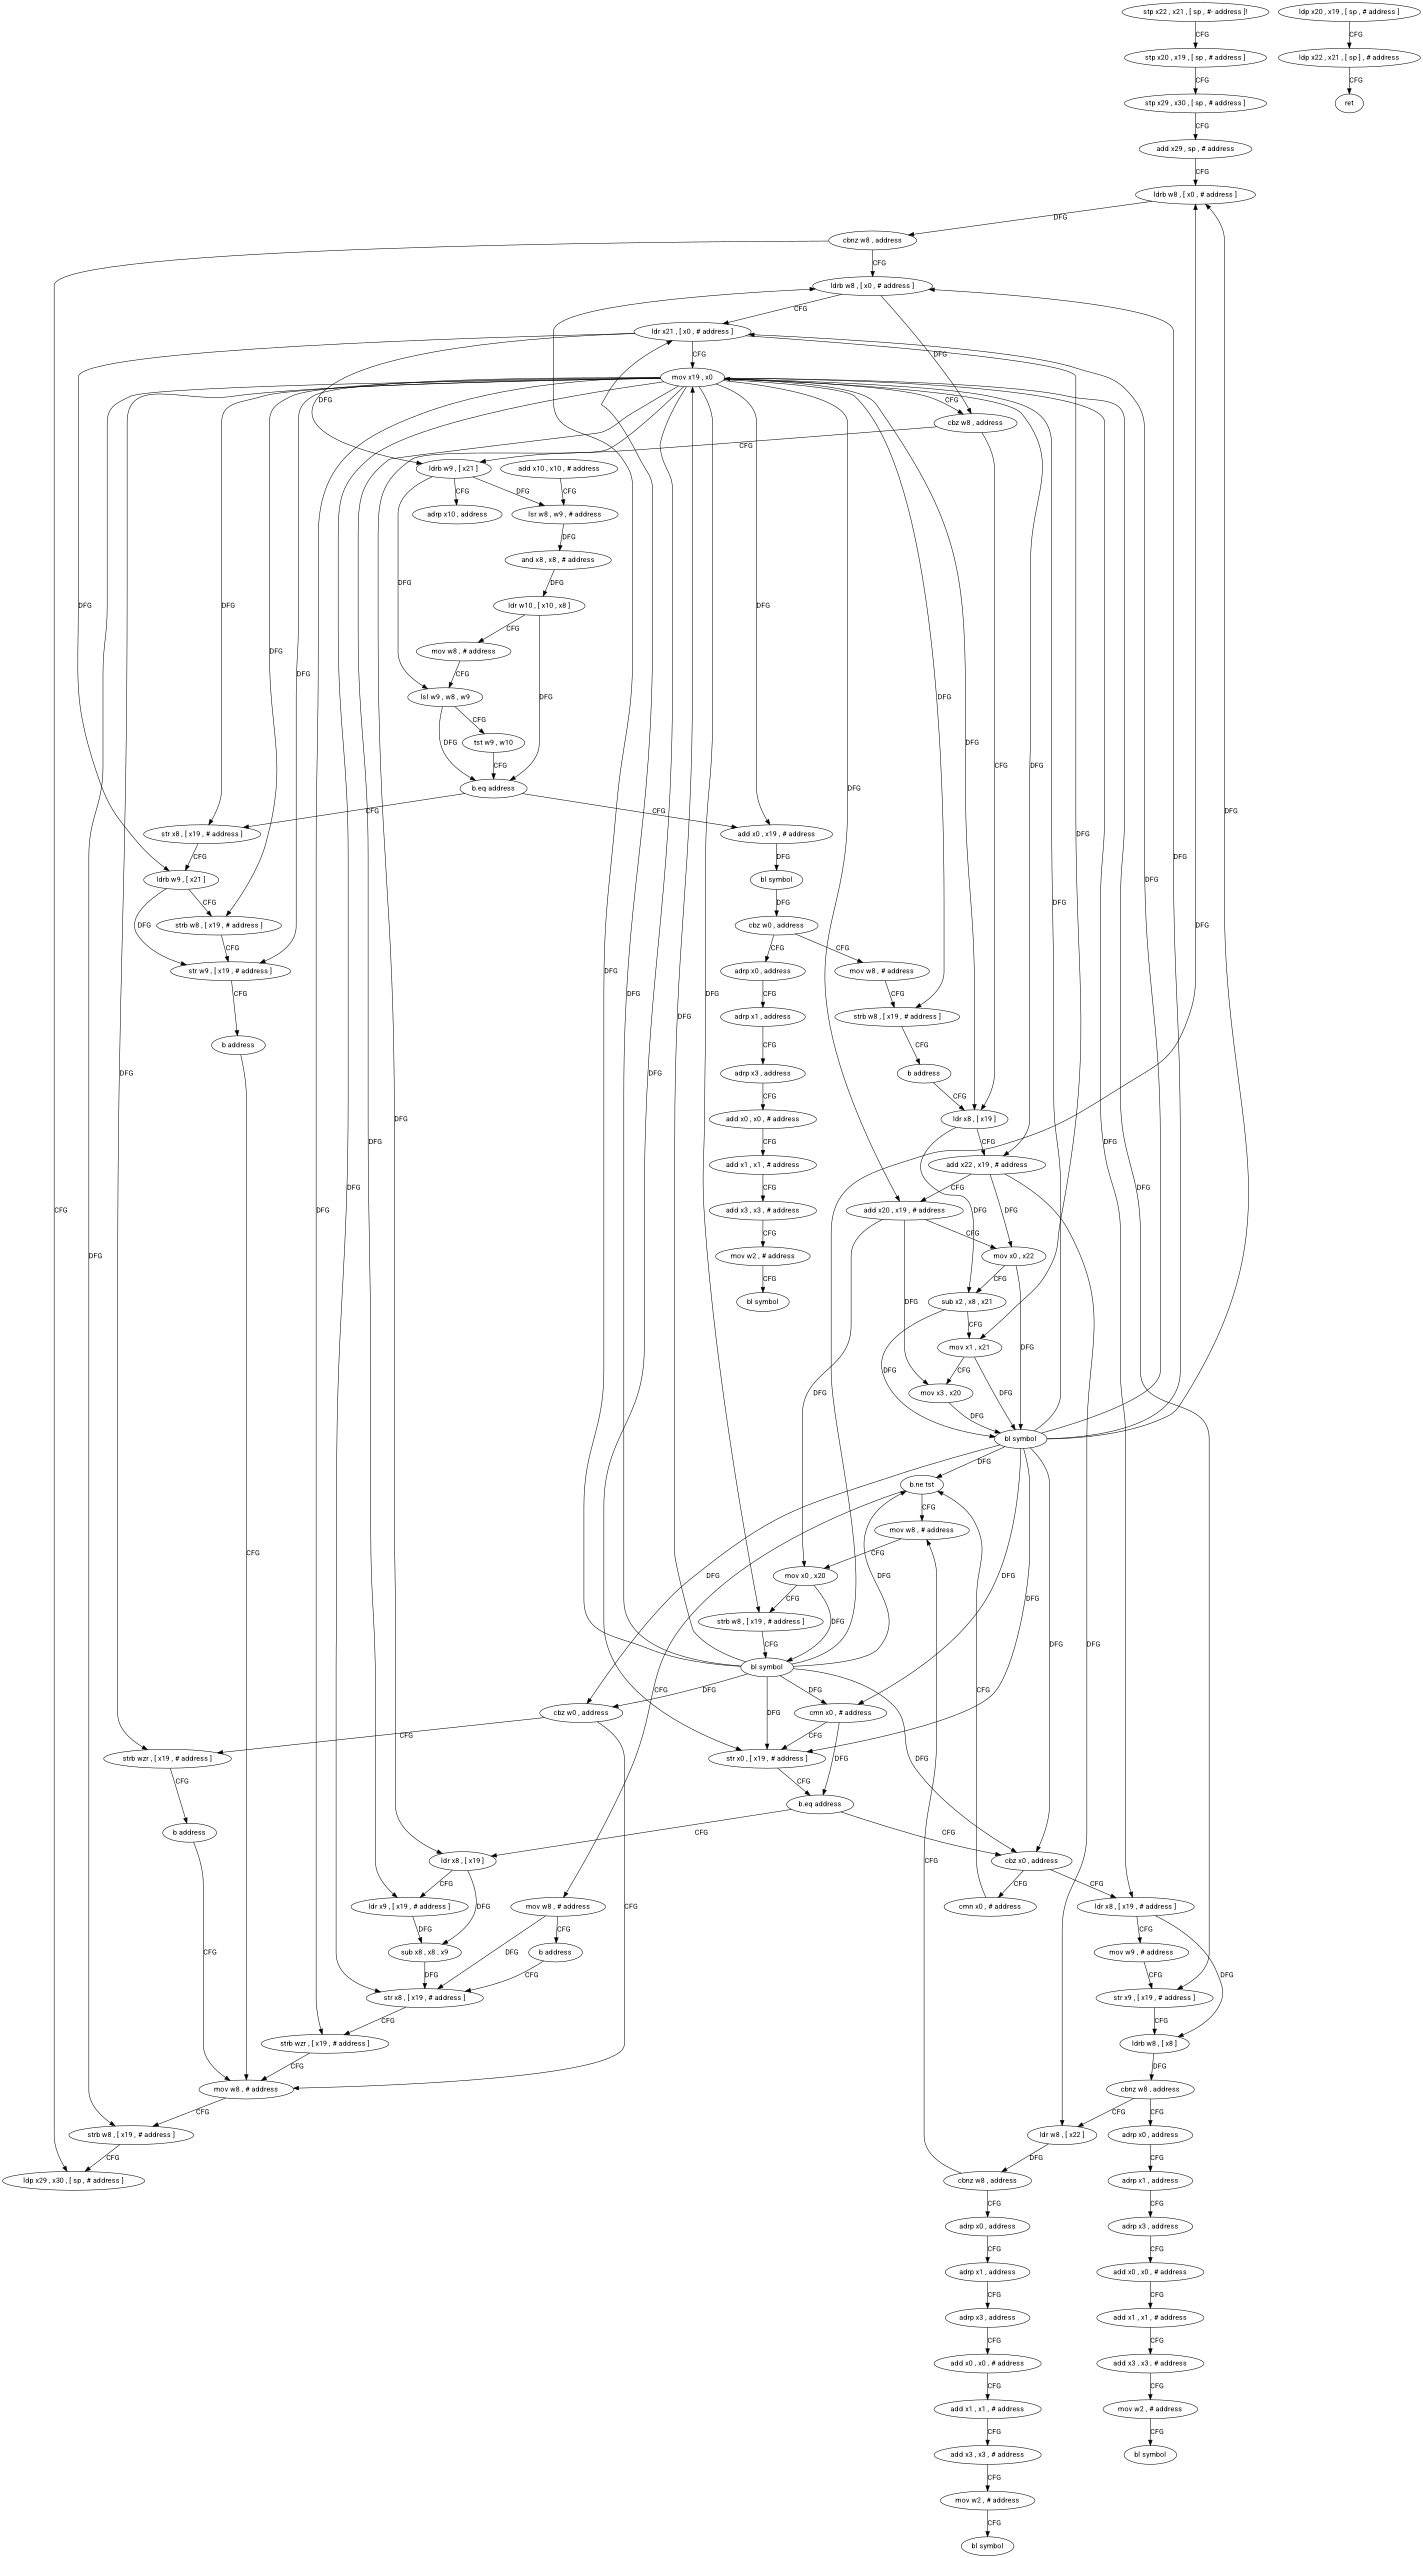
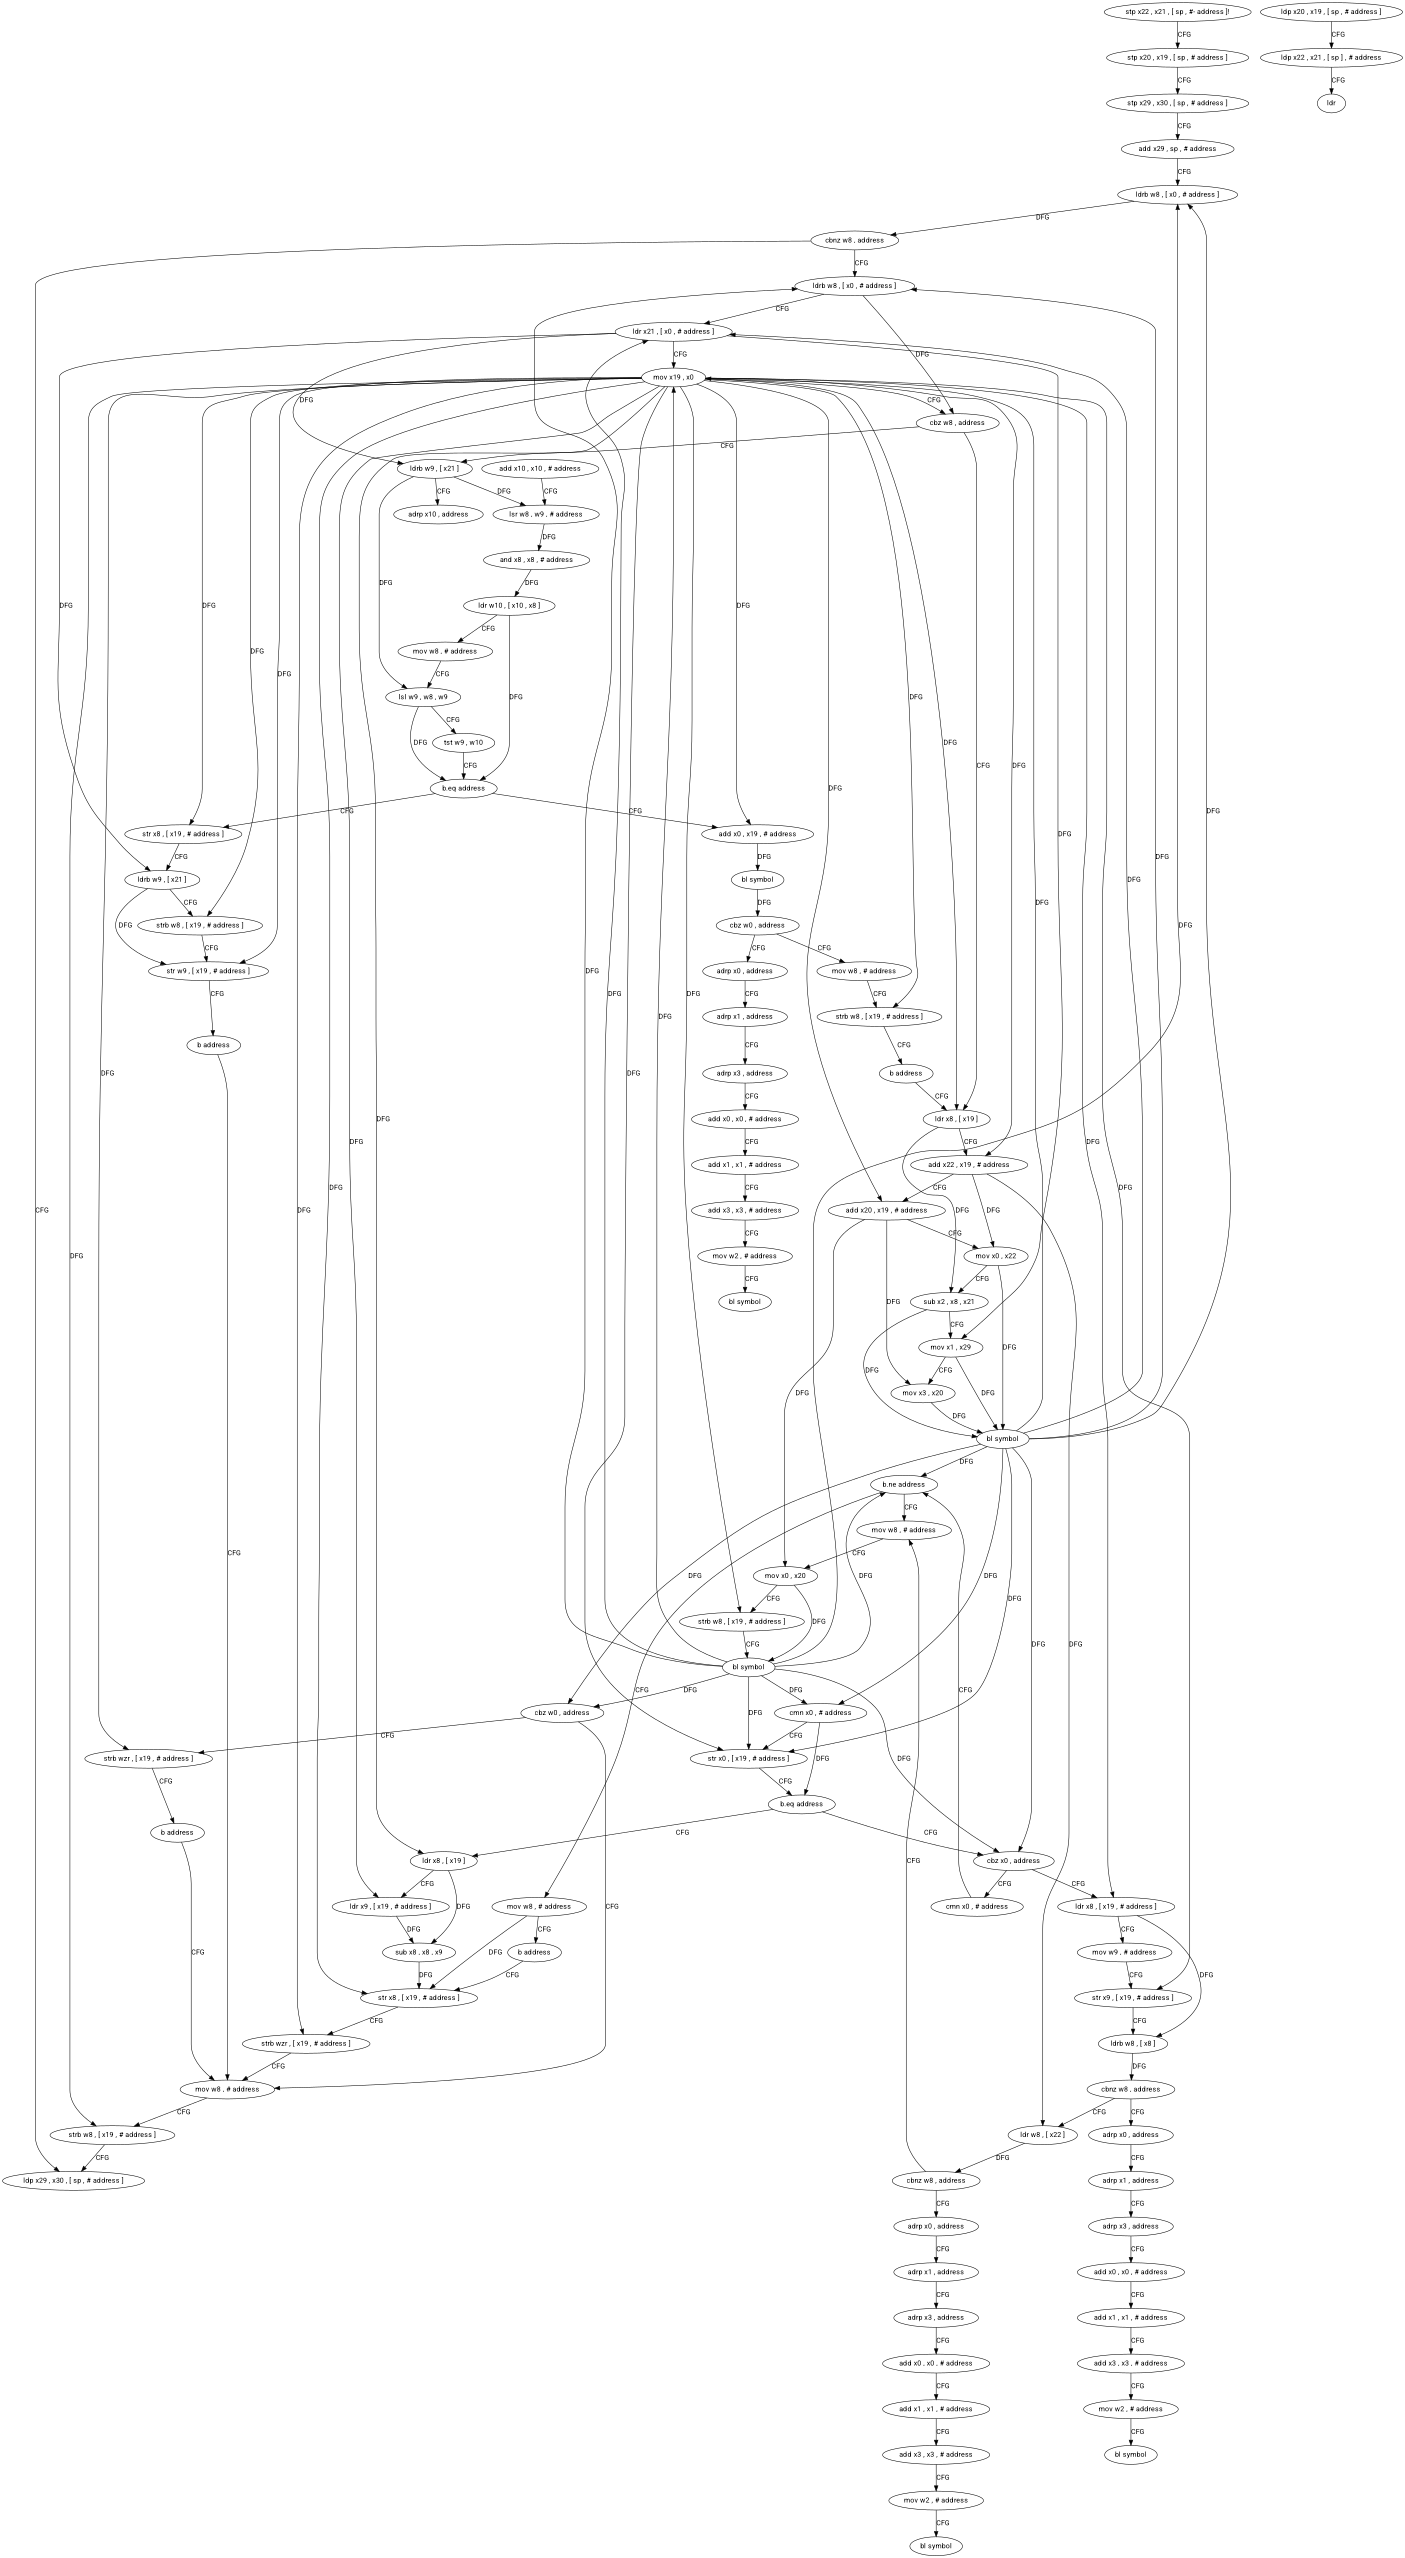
(1349, 103) -> (1332, 103)
(970, 1348) -> (951, 1348)
(922, 1485) -> (904, 1485)
